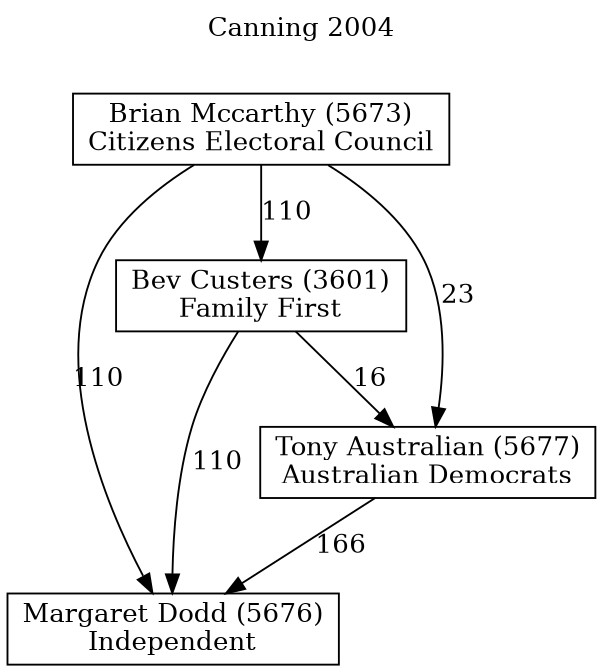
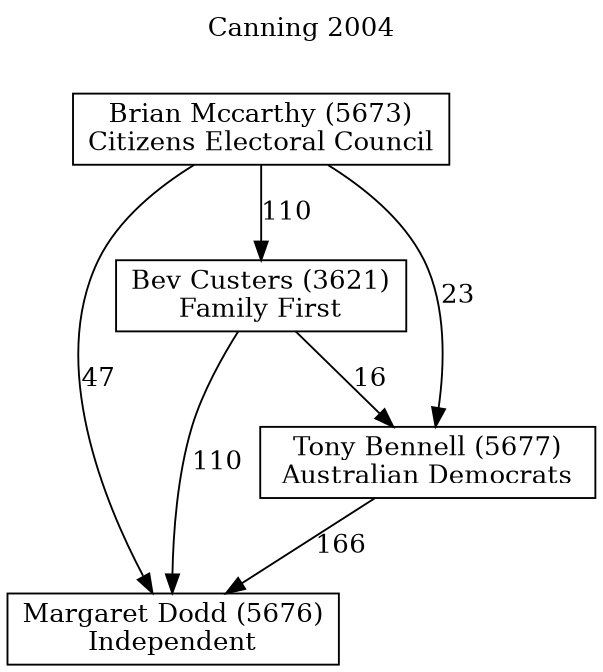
(261, 296) -> (261, 296)
(99, 379) -> (99, 379)
(428, 462) -> (428, 462)
